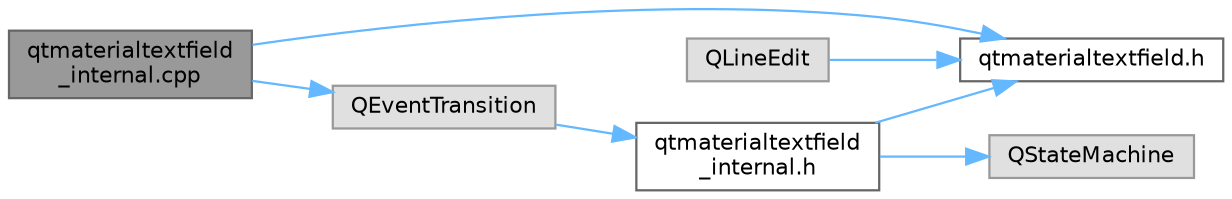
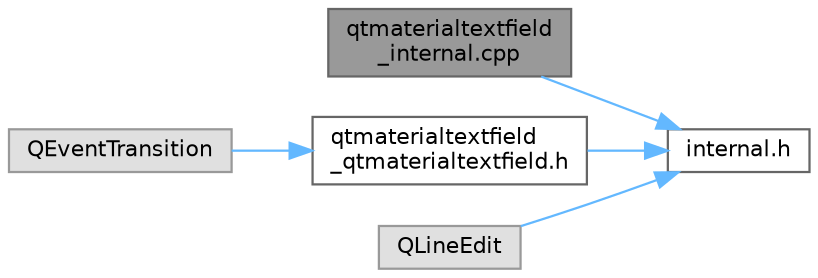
(1092, 60) -> (739, 151)
(281, 85) -> none
(758, 157) -> (450, 151)
(1092, 157) -> none
